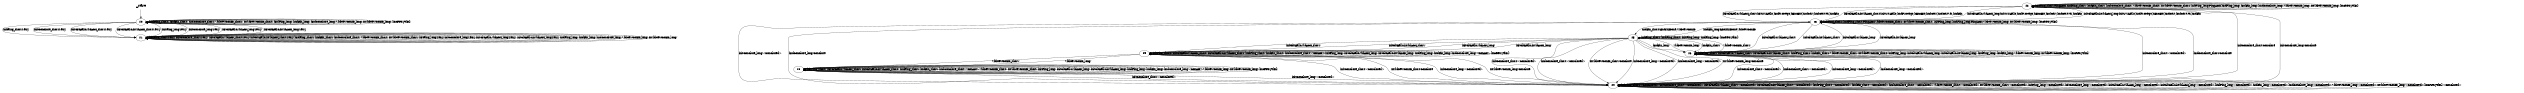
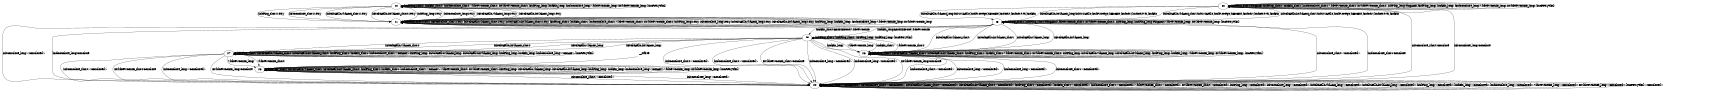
(141, 13) -> (526, 63)
(1144, 54) -> (229, 54)
